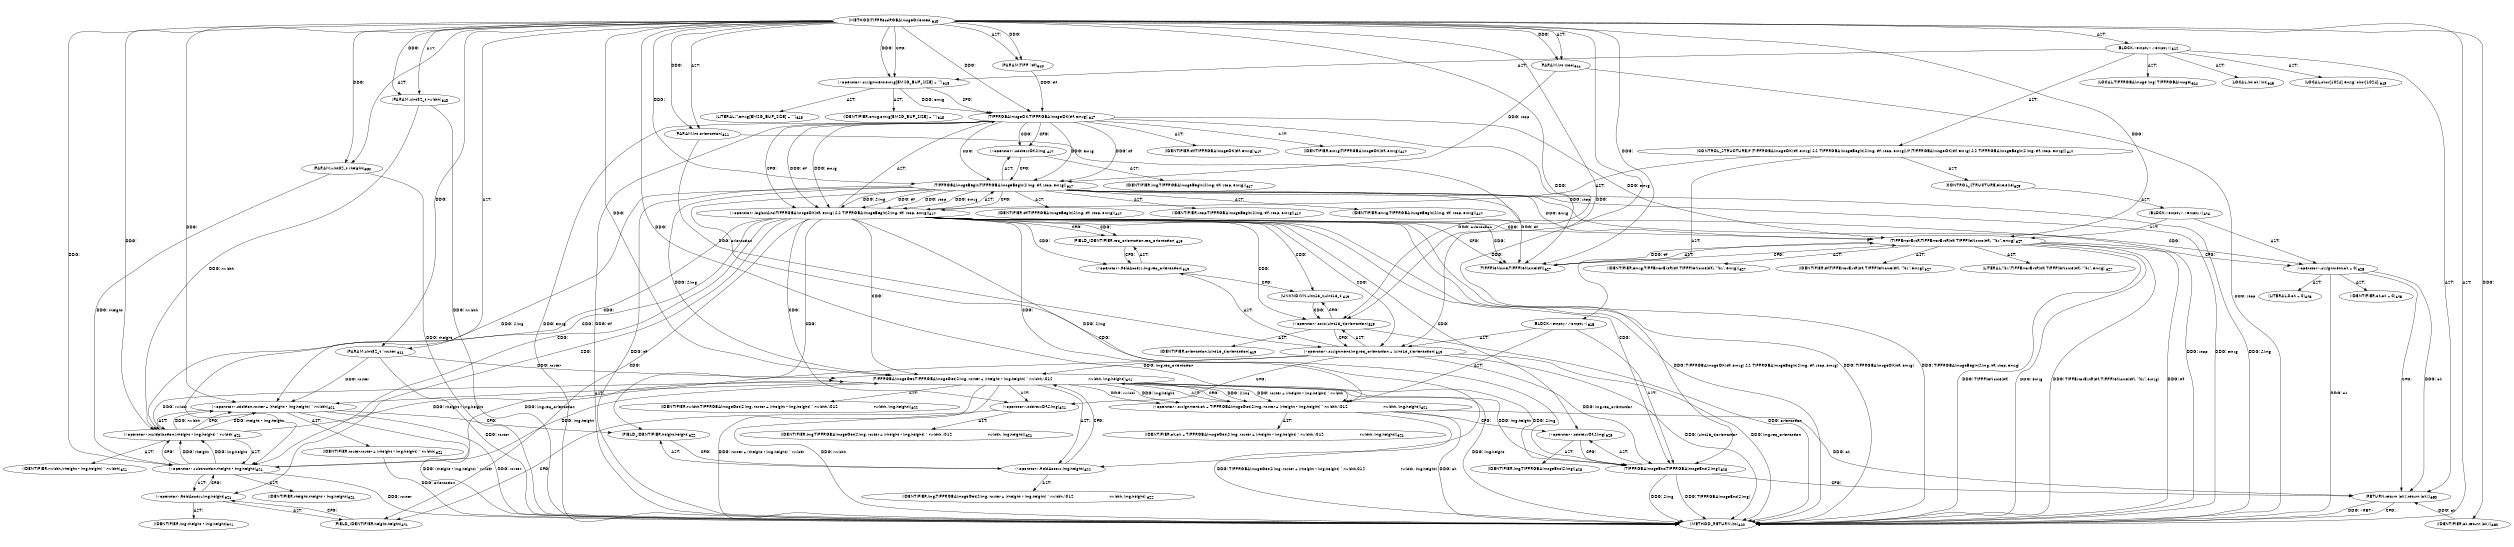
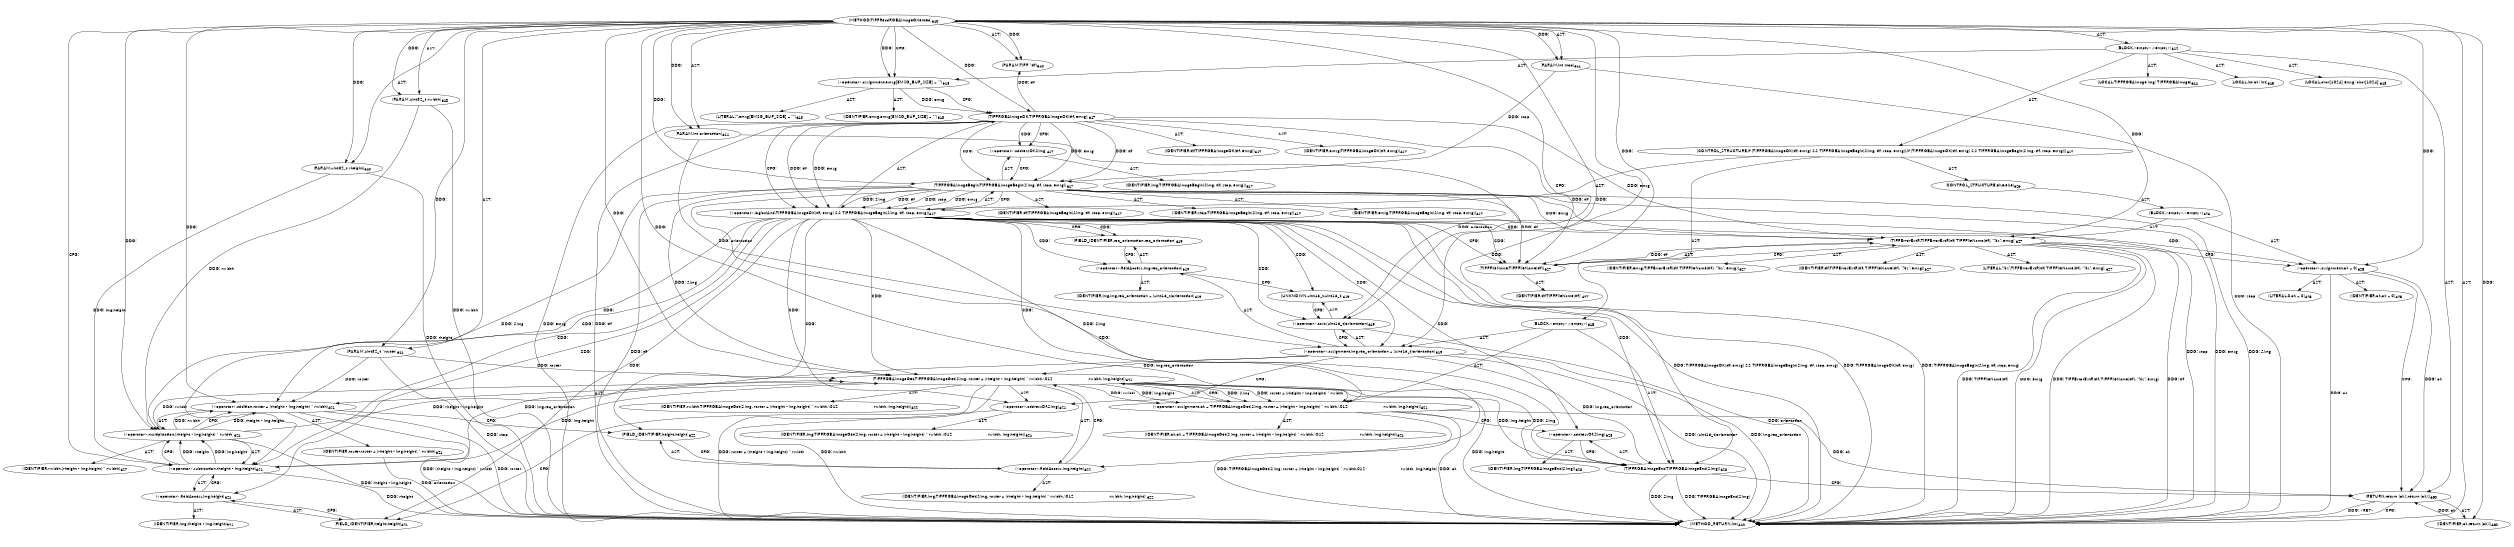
none -> (1819, 27)
(1040, 88) -> (1021, 95)
(368, 168) -> (368, 168)
(2017, 185) -> (2017, 185)
(1561, 186) -> (1561, 186)
(1580, 200) -> (1580, 200)
(75, 255) -> (75, 255)
none -> (1139, 296)
none -> (1552, 296)
(110, 310) -> (110, 310)
(1320, 310) -> (1320, 310)
(1334, 310) -> (1334, 310)
(1372, 324) -> (1372, 324)
(1208, 352) -> none
(498, 435) -> (498, 435)
(124, 469) -> (124, 469)
(311, 497) -> none
(400, 497) -> (400, 497)
none -> (2453, 506)
none -> (944, 521)
